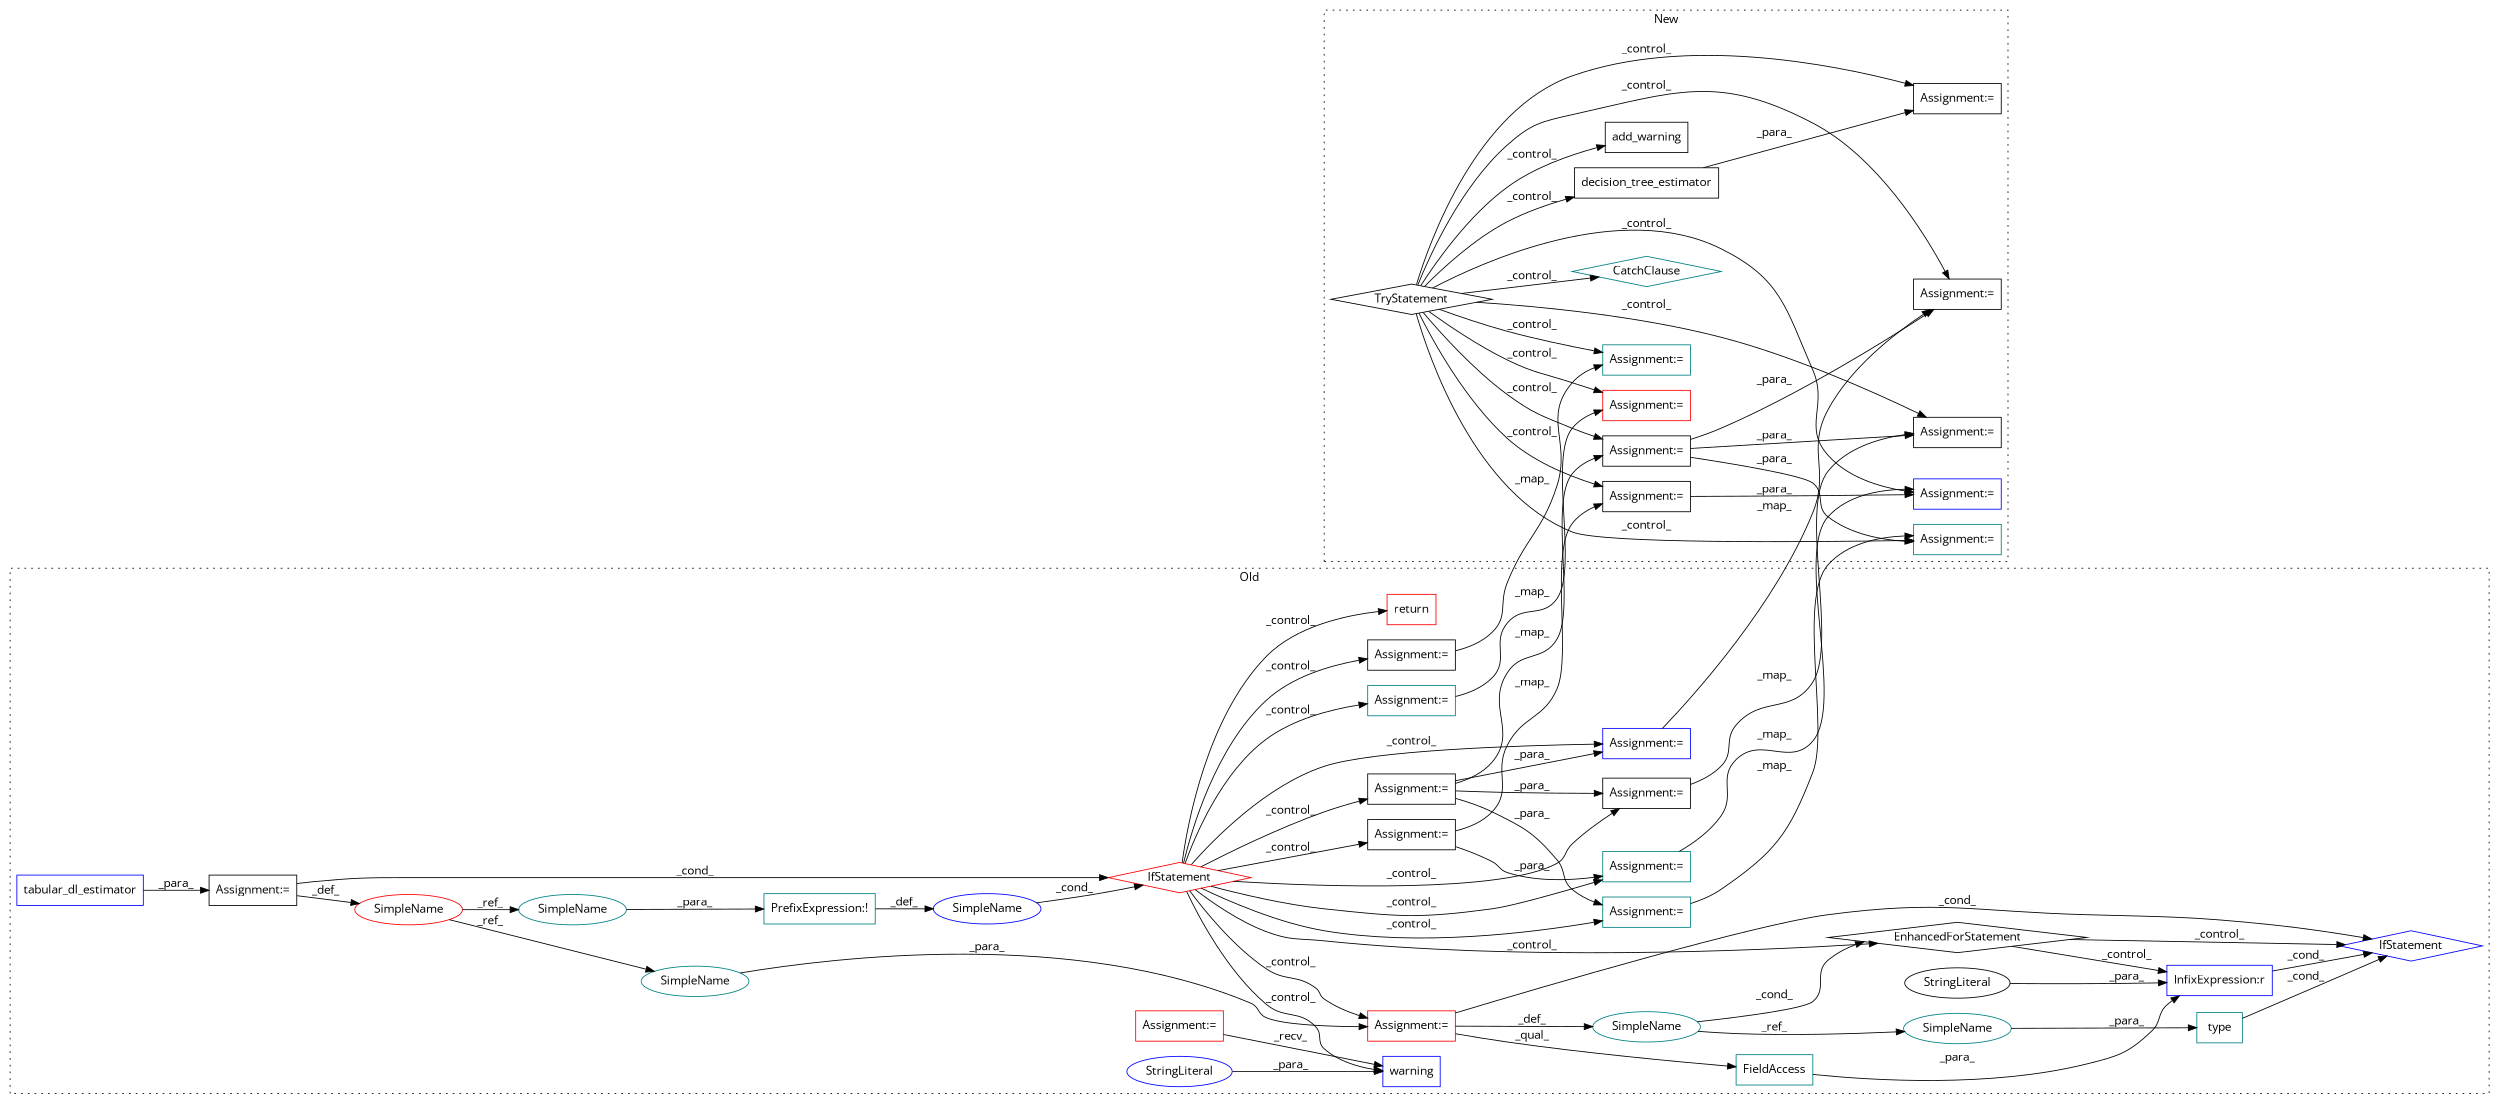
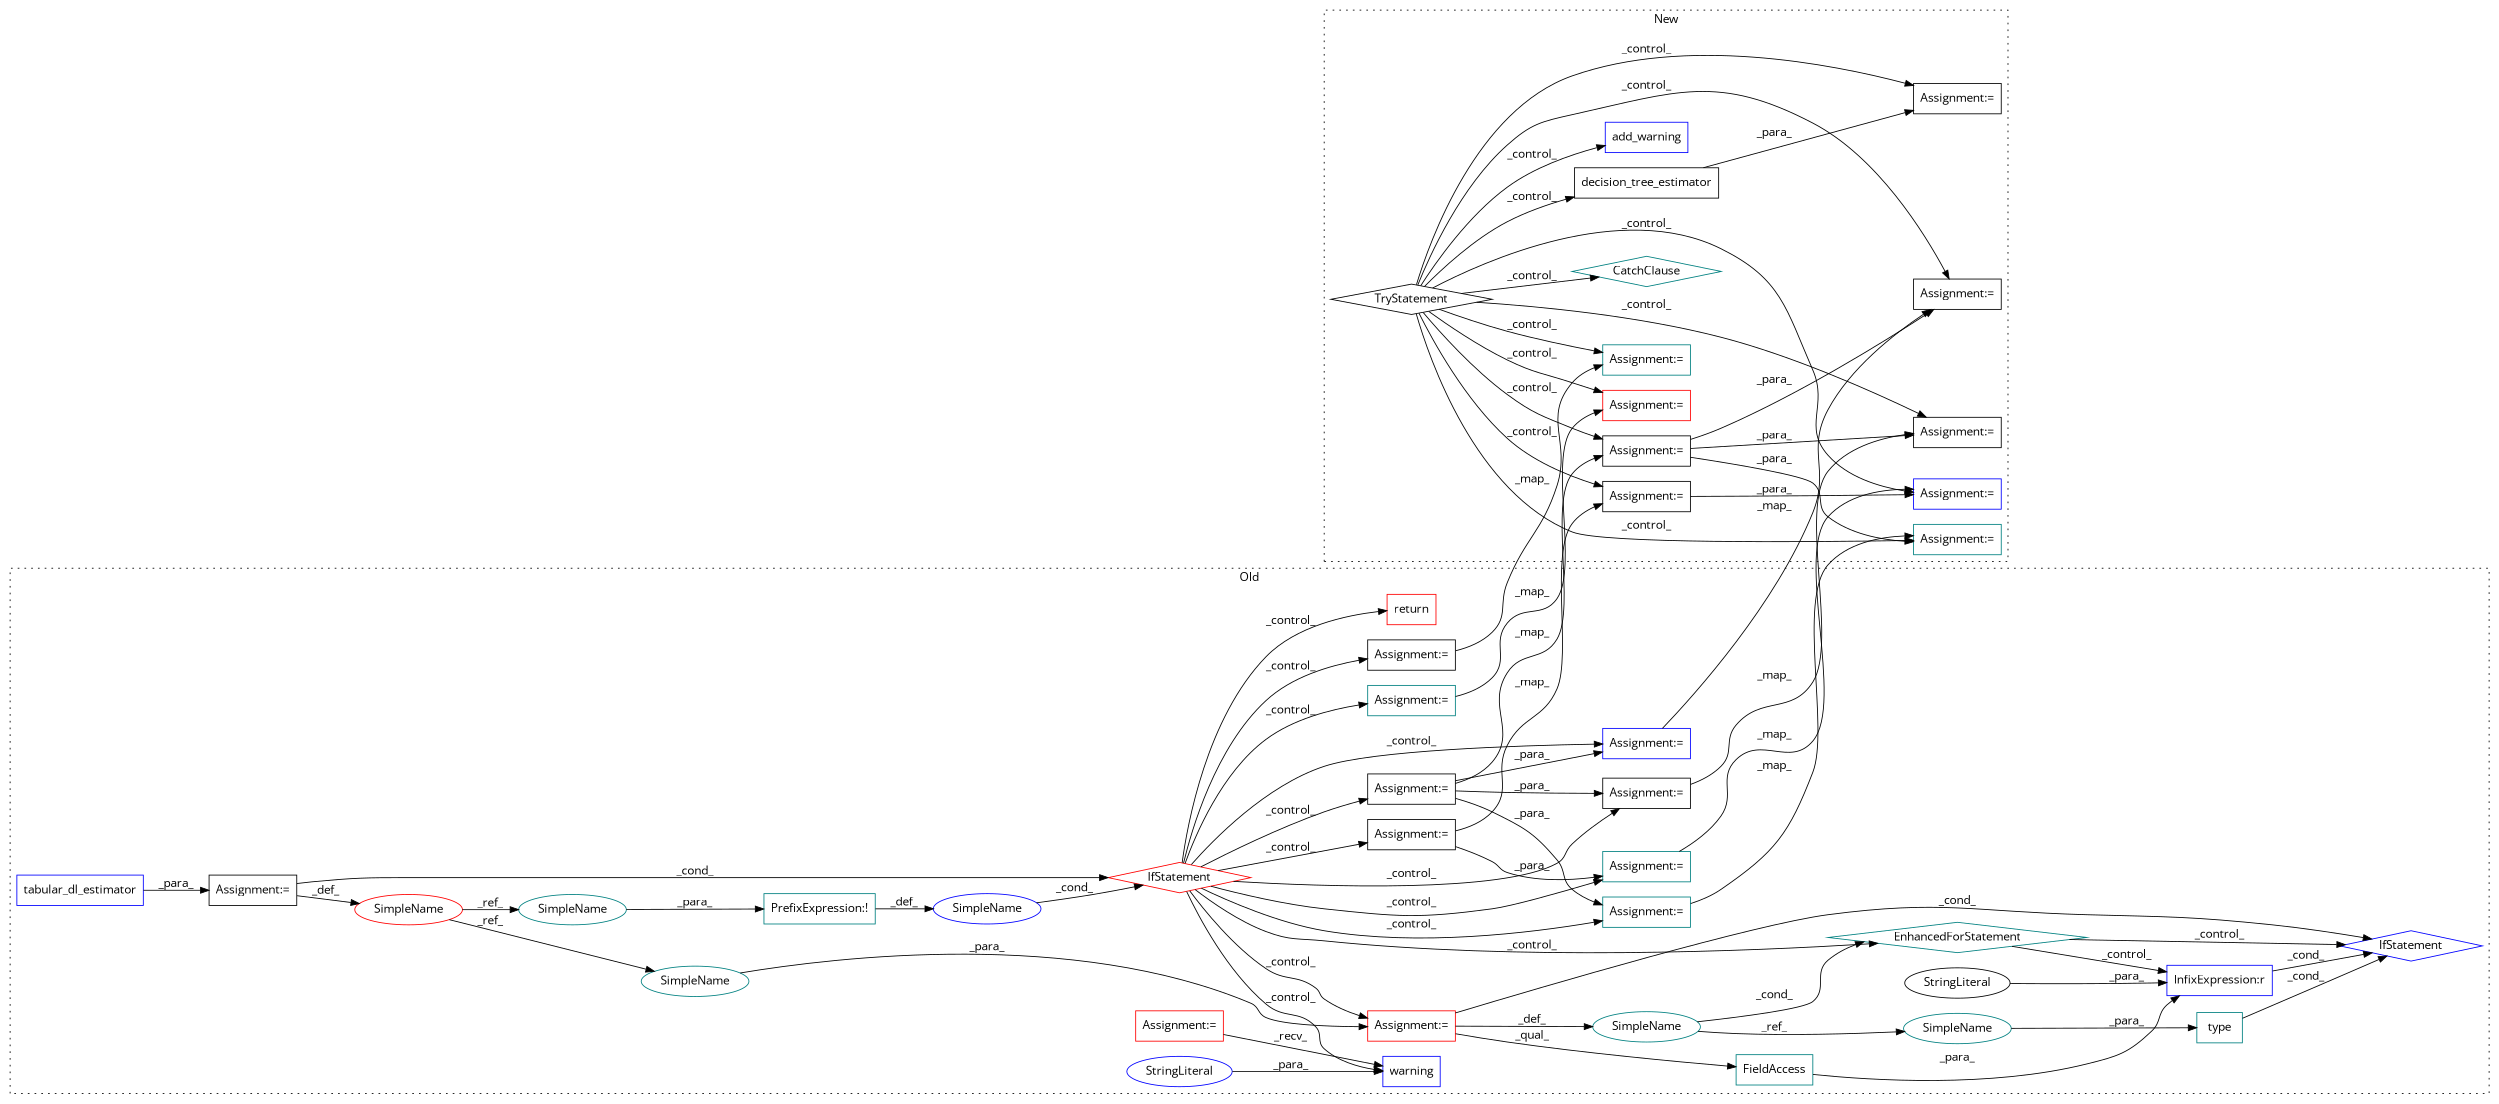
(1647, 137) -> (1647, 137)
(1957, 937) -> (1957, 937)
